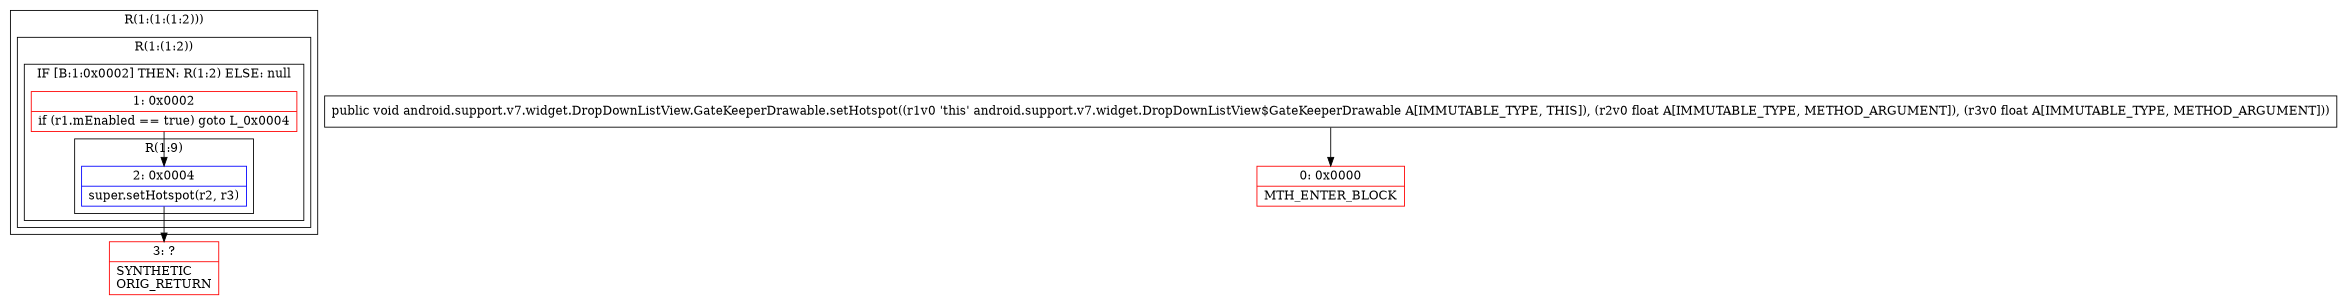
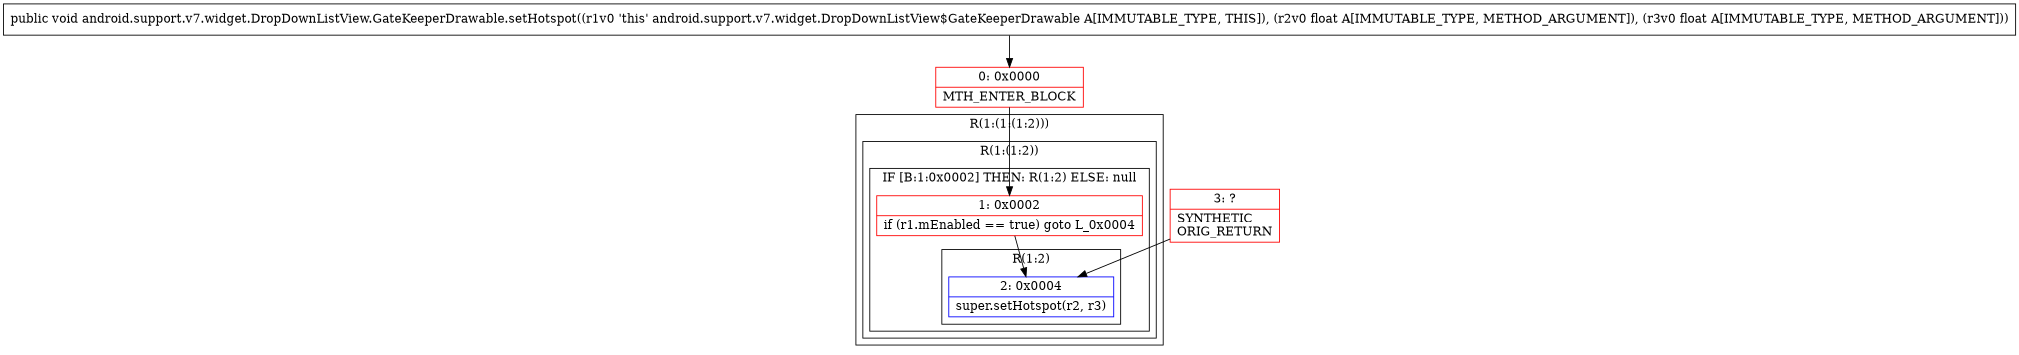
none -> (1010, 147)
(164, 149) -> (1031, 260)
(164, 220) -> (1128, 256)
